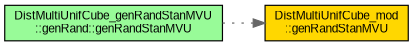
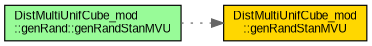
(114, 23) -> (93, 23)
